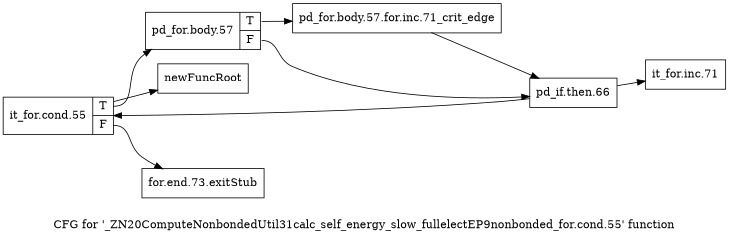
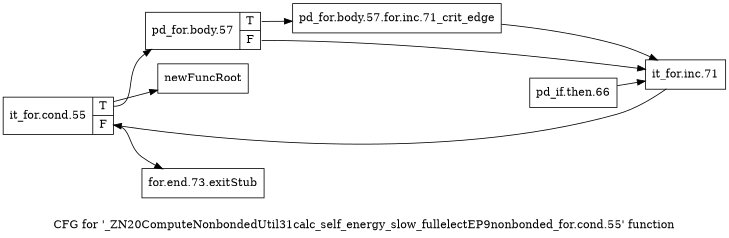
(481, 54) -> (577, 35)
(384, 91) -> (450, 49)
(326, 111) -> (398, 143)
